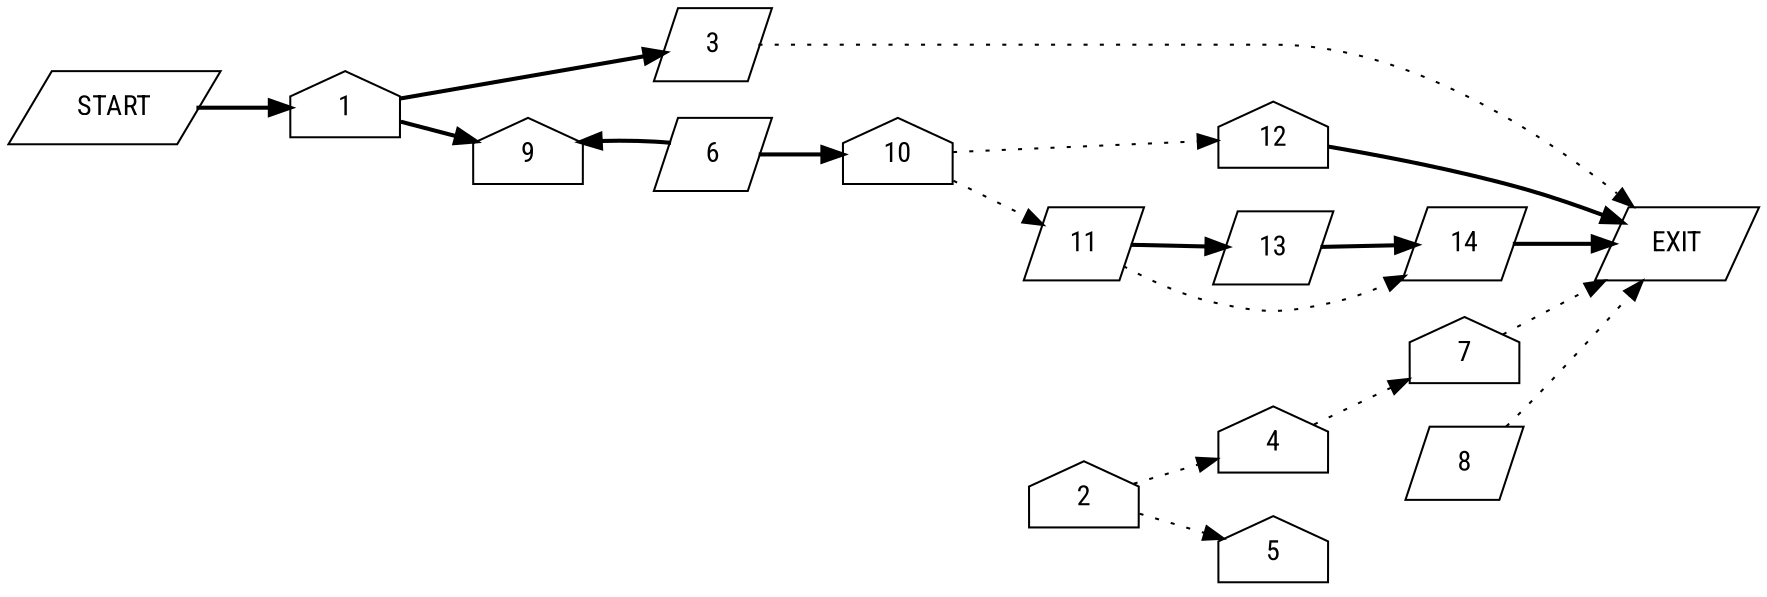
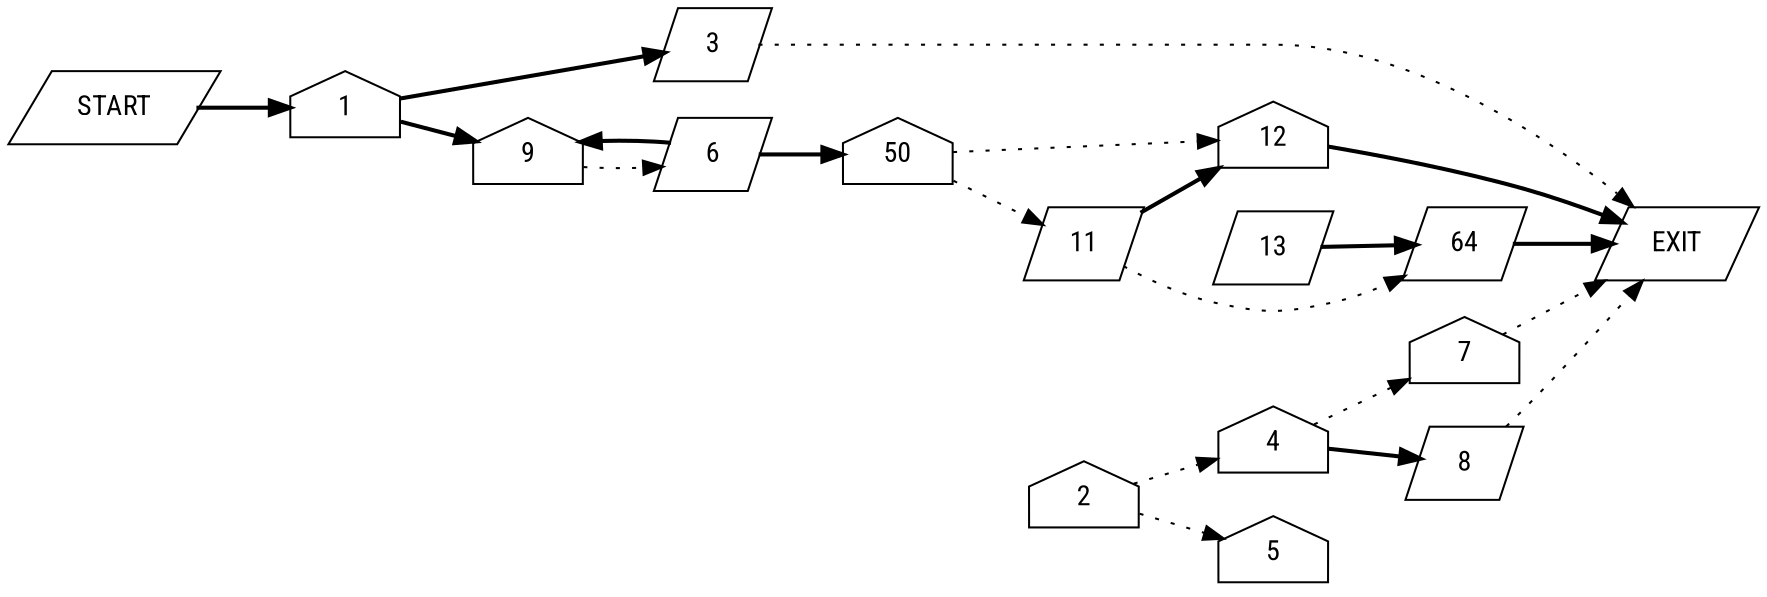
(898, 154) -> (898, 154)
none -> (613, 168)
(1465, 244) -> (1465, 244)
(1168, 246) -> (1171, 195)
none -> (1364, 453)
